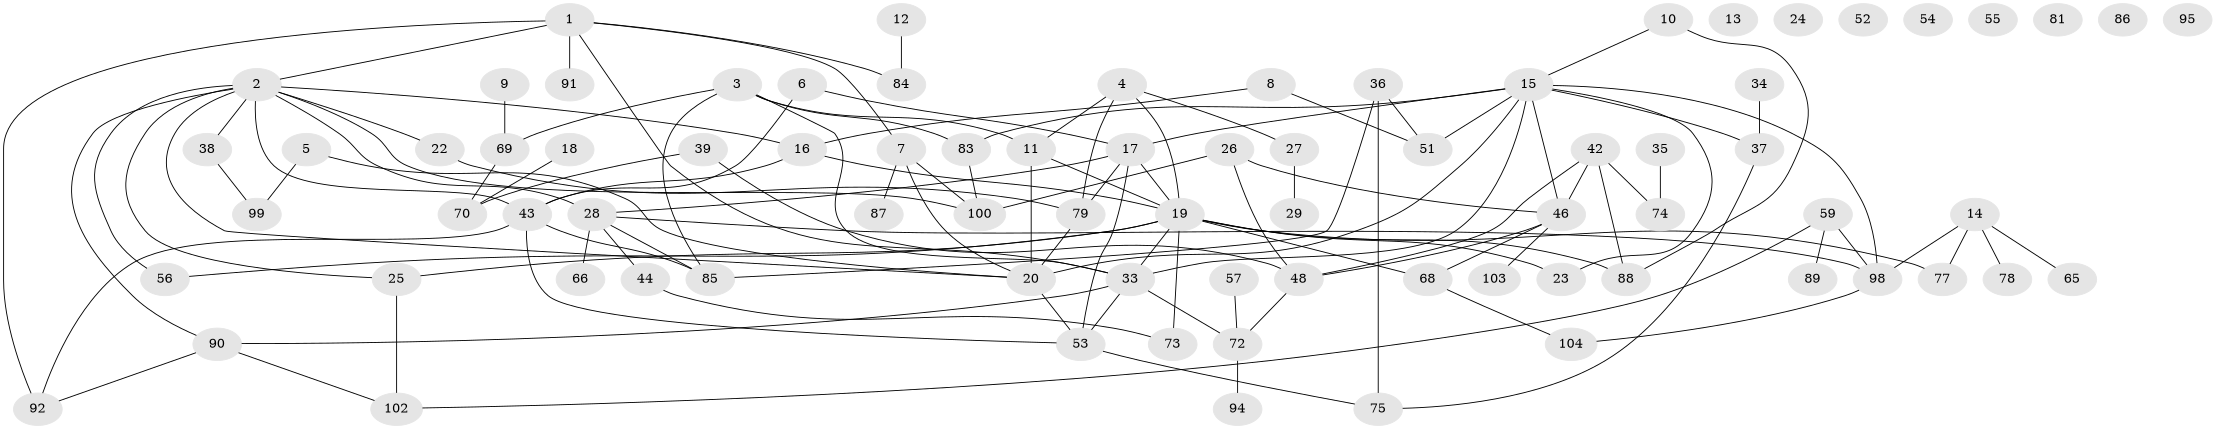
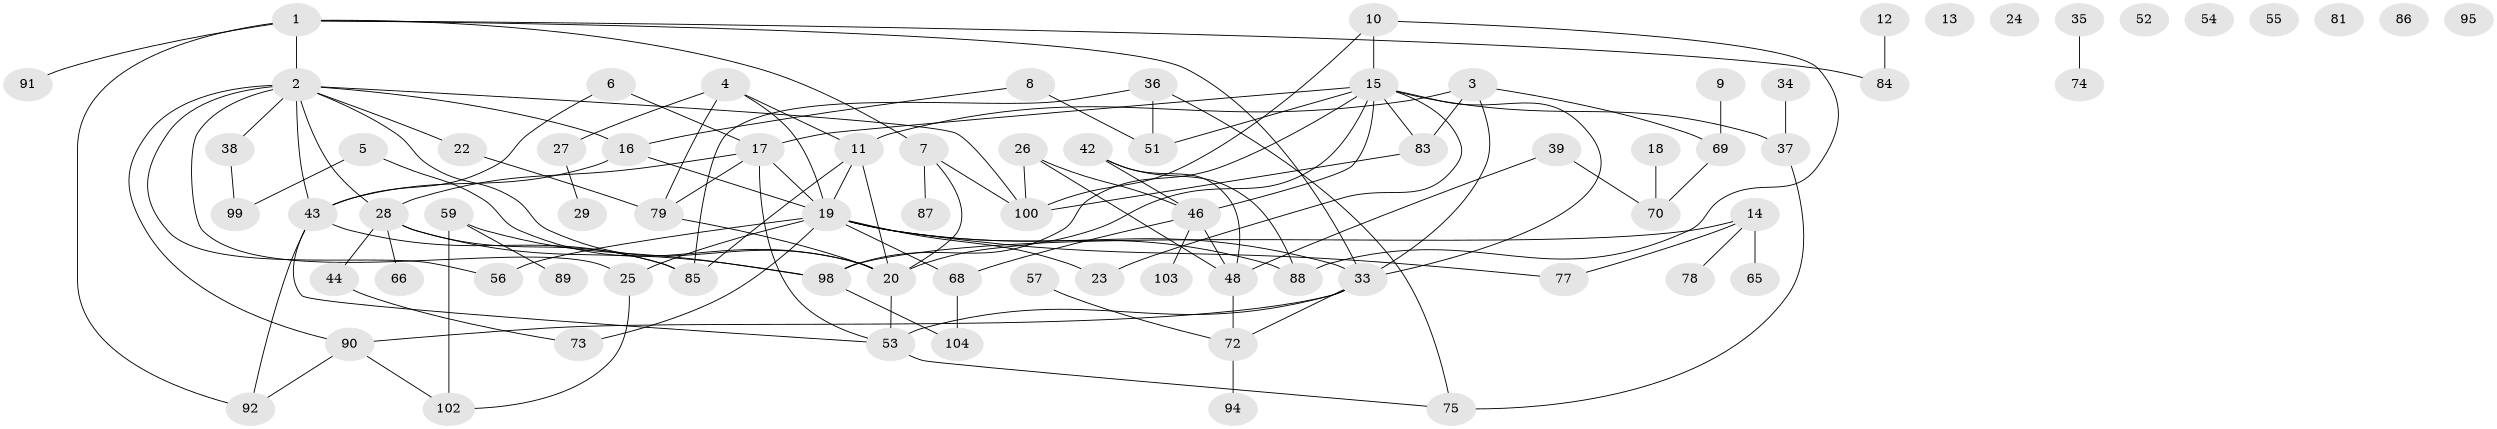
none -> (1219, 147)
(663, 172) -> (775, 213)
(1628, 182) -> none
